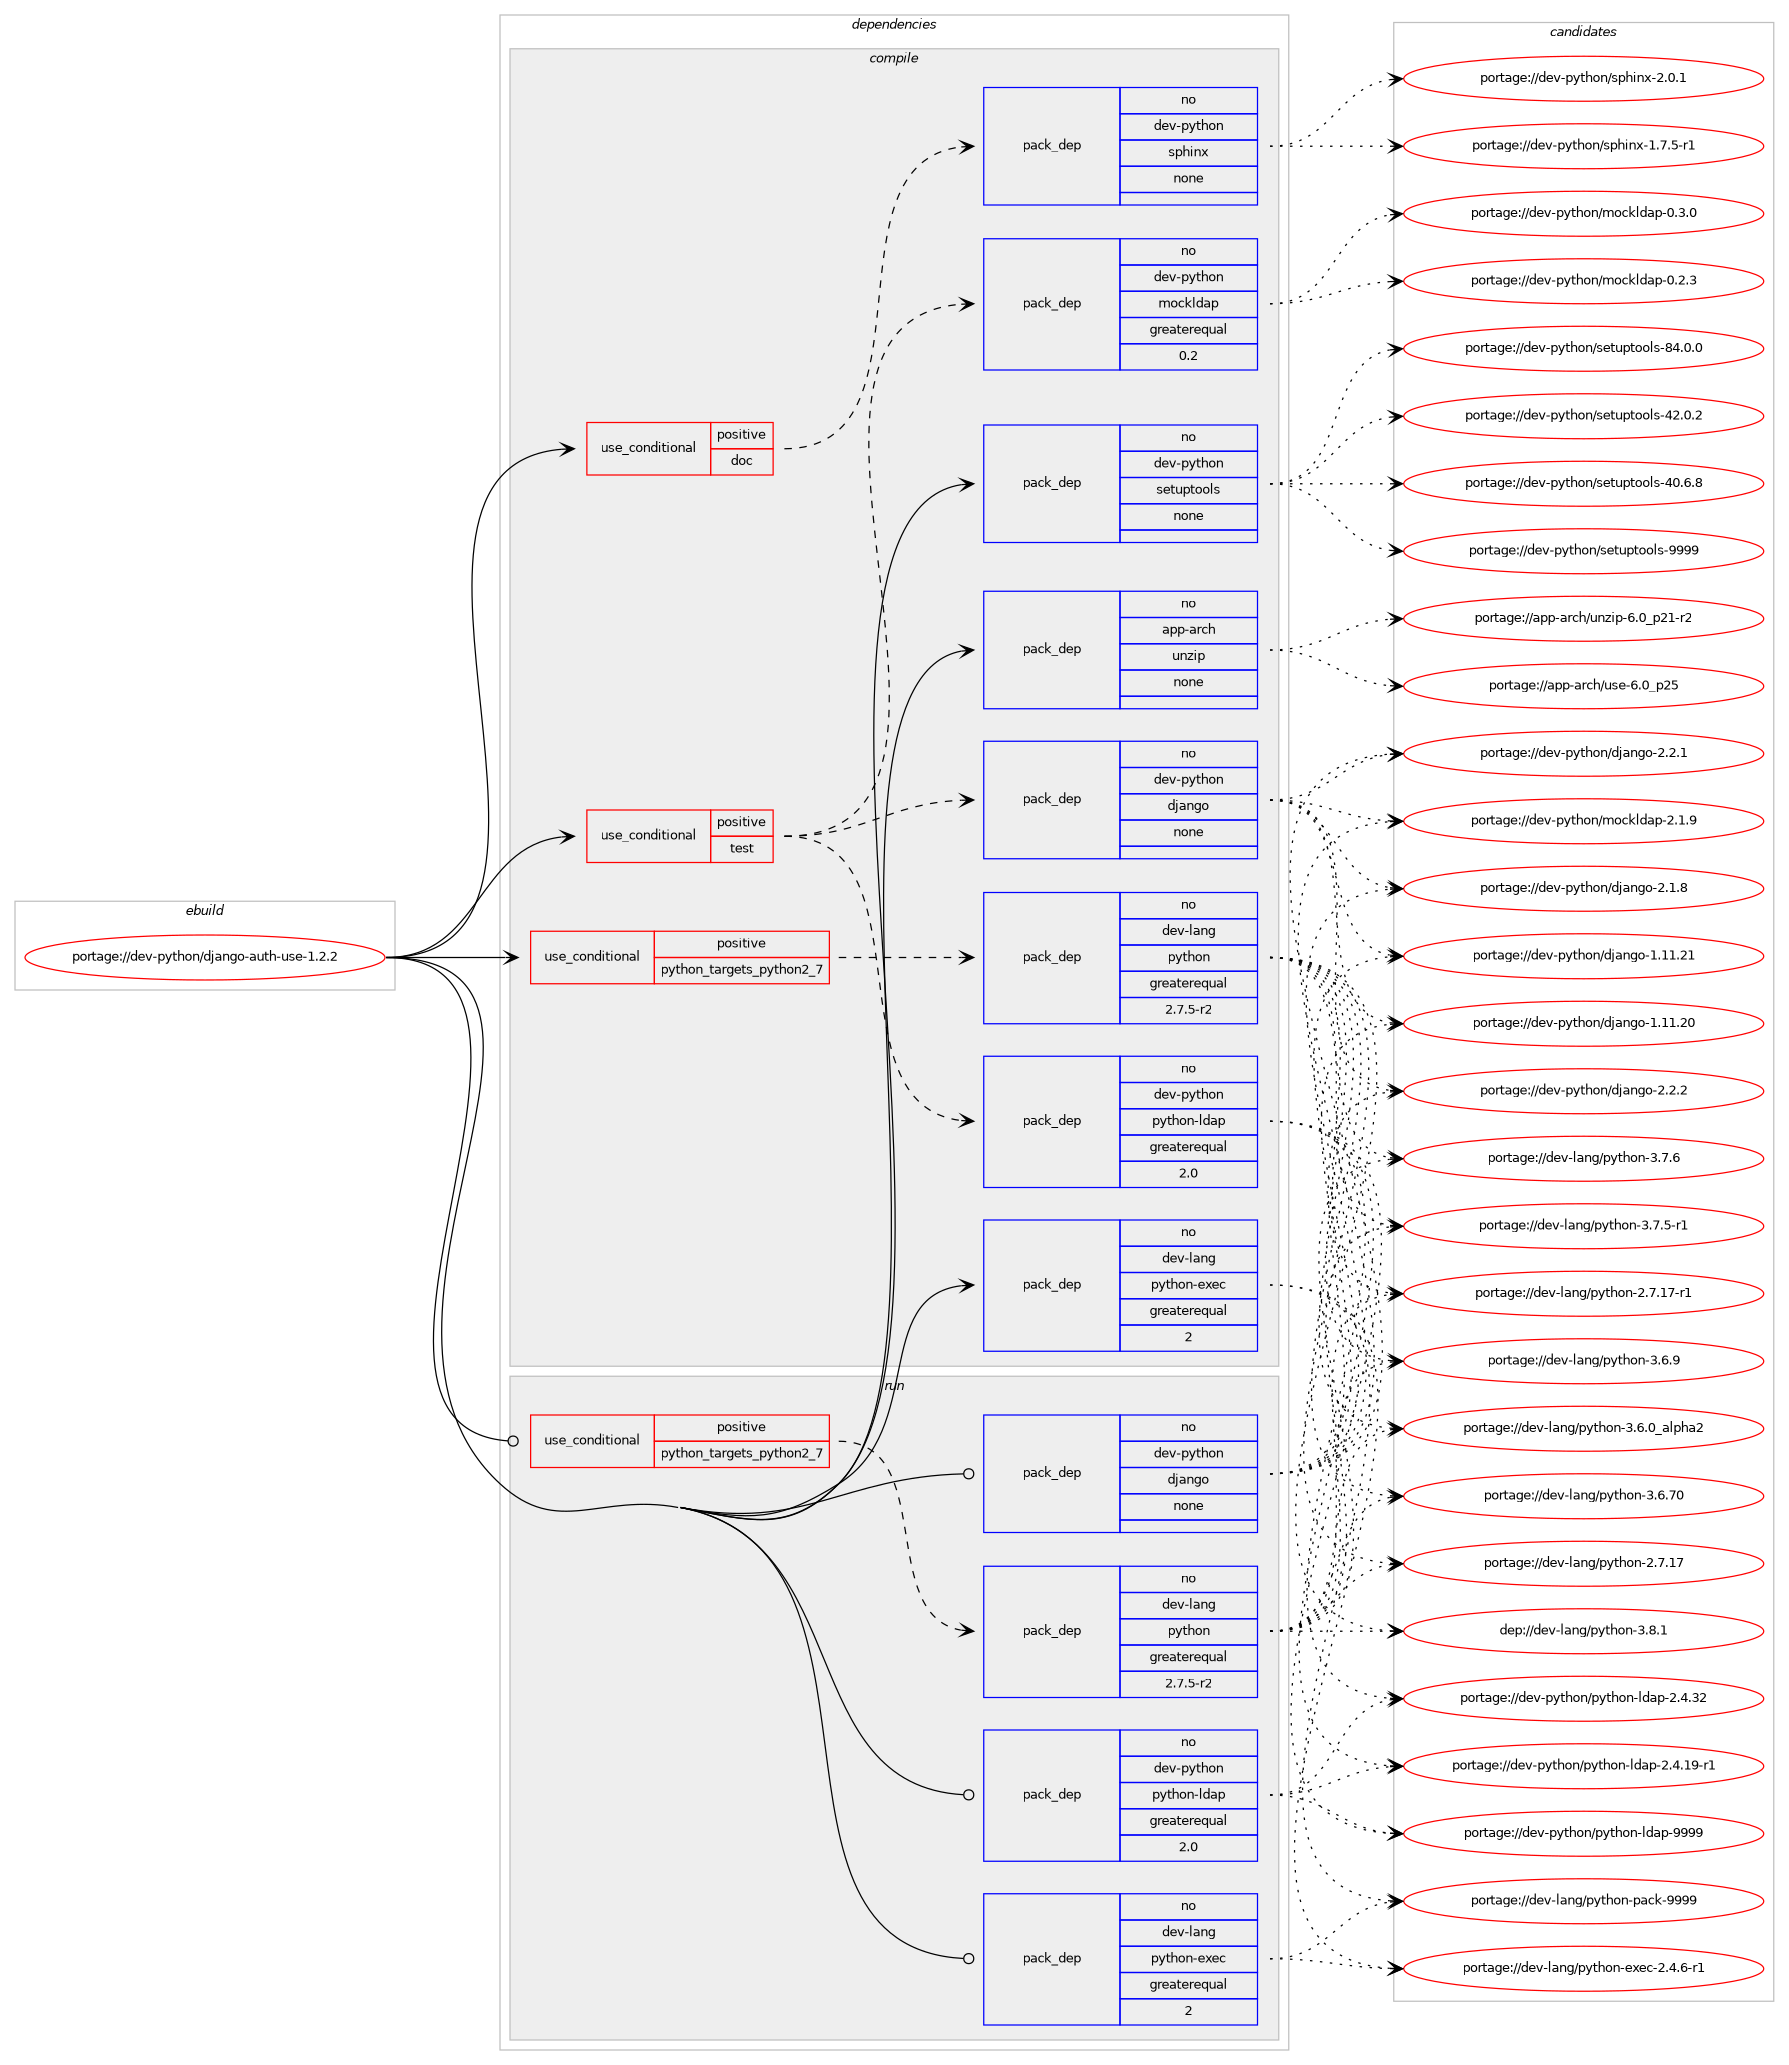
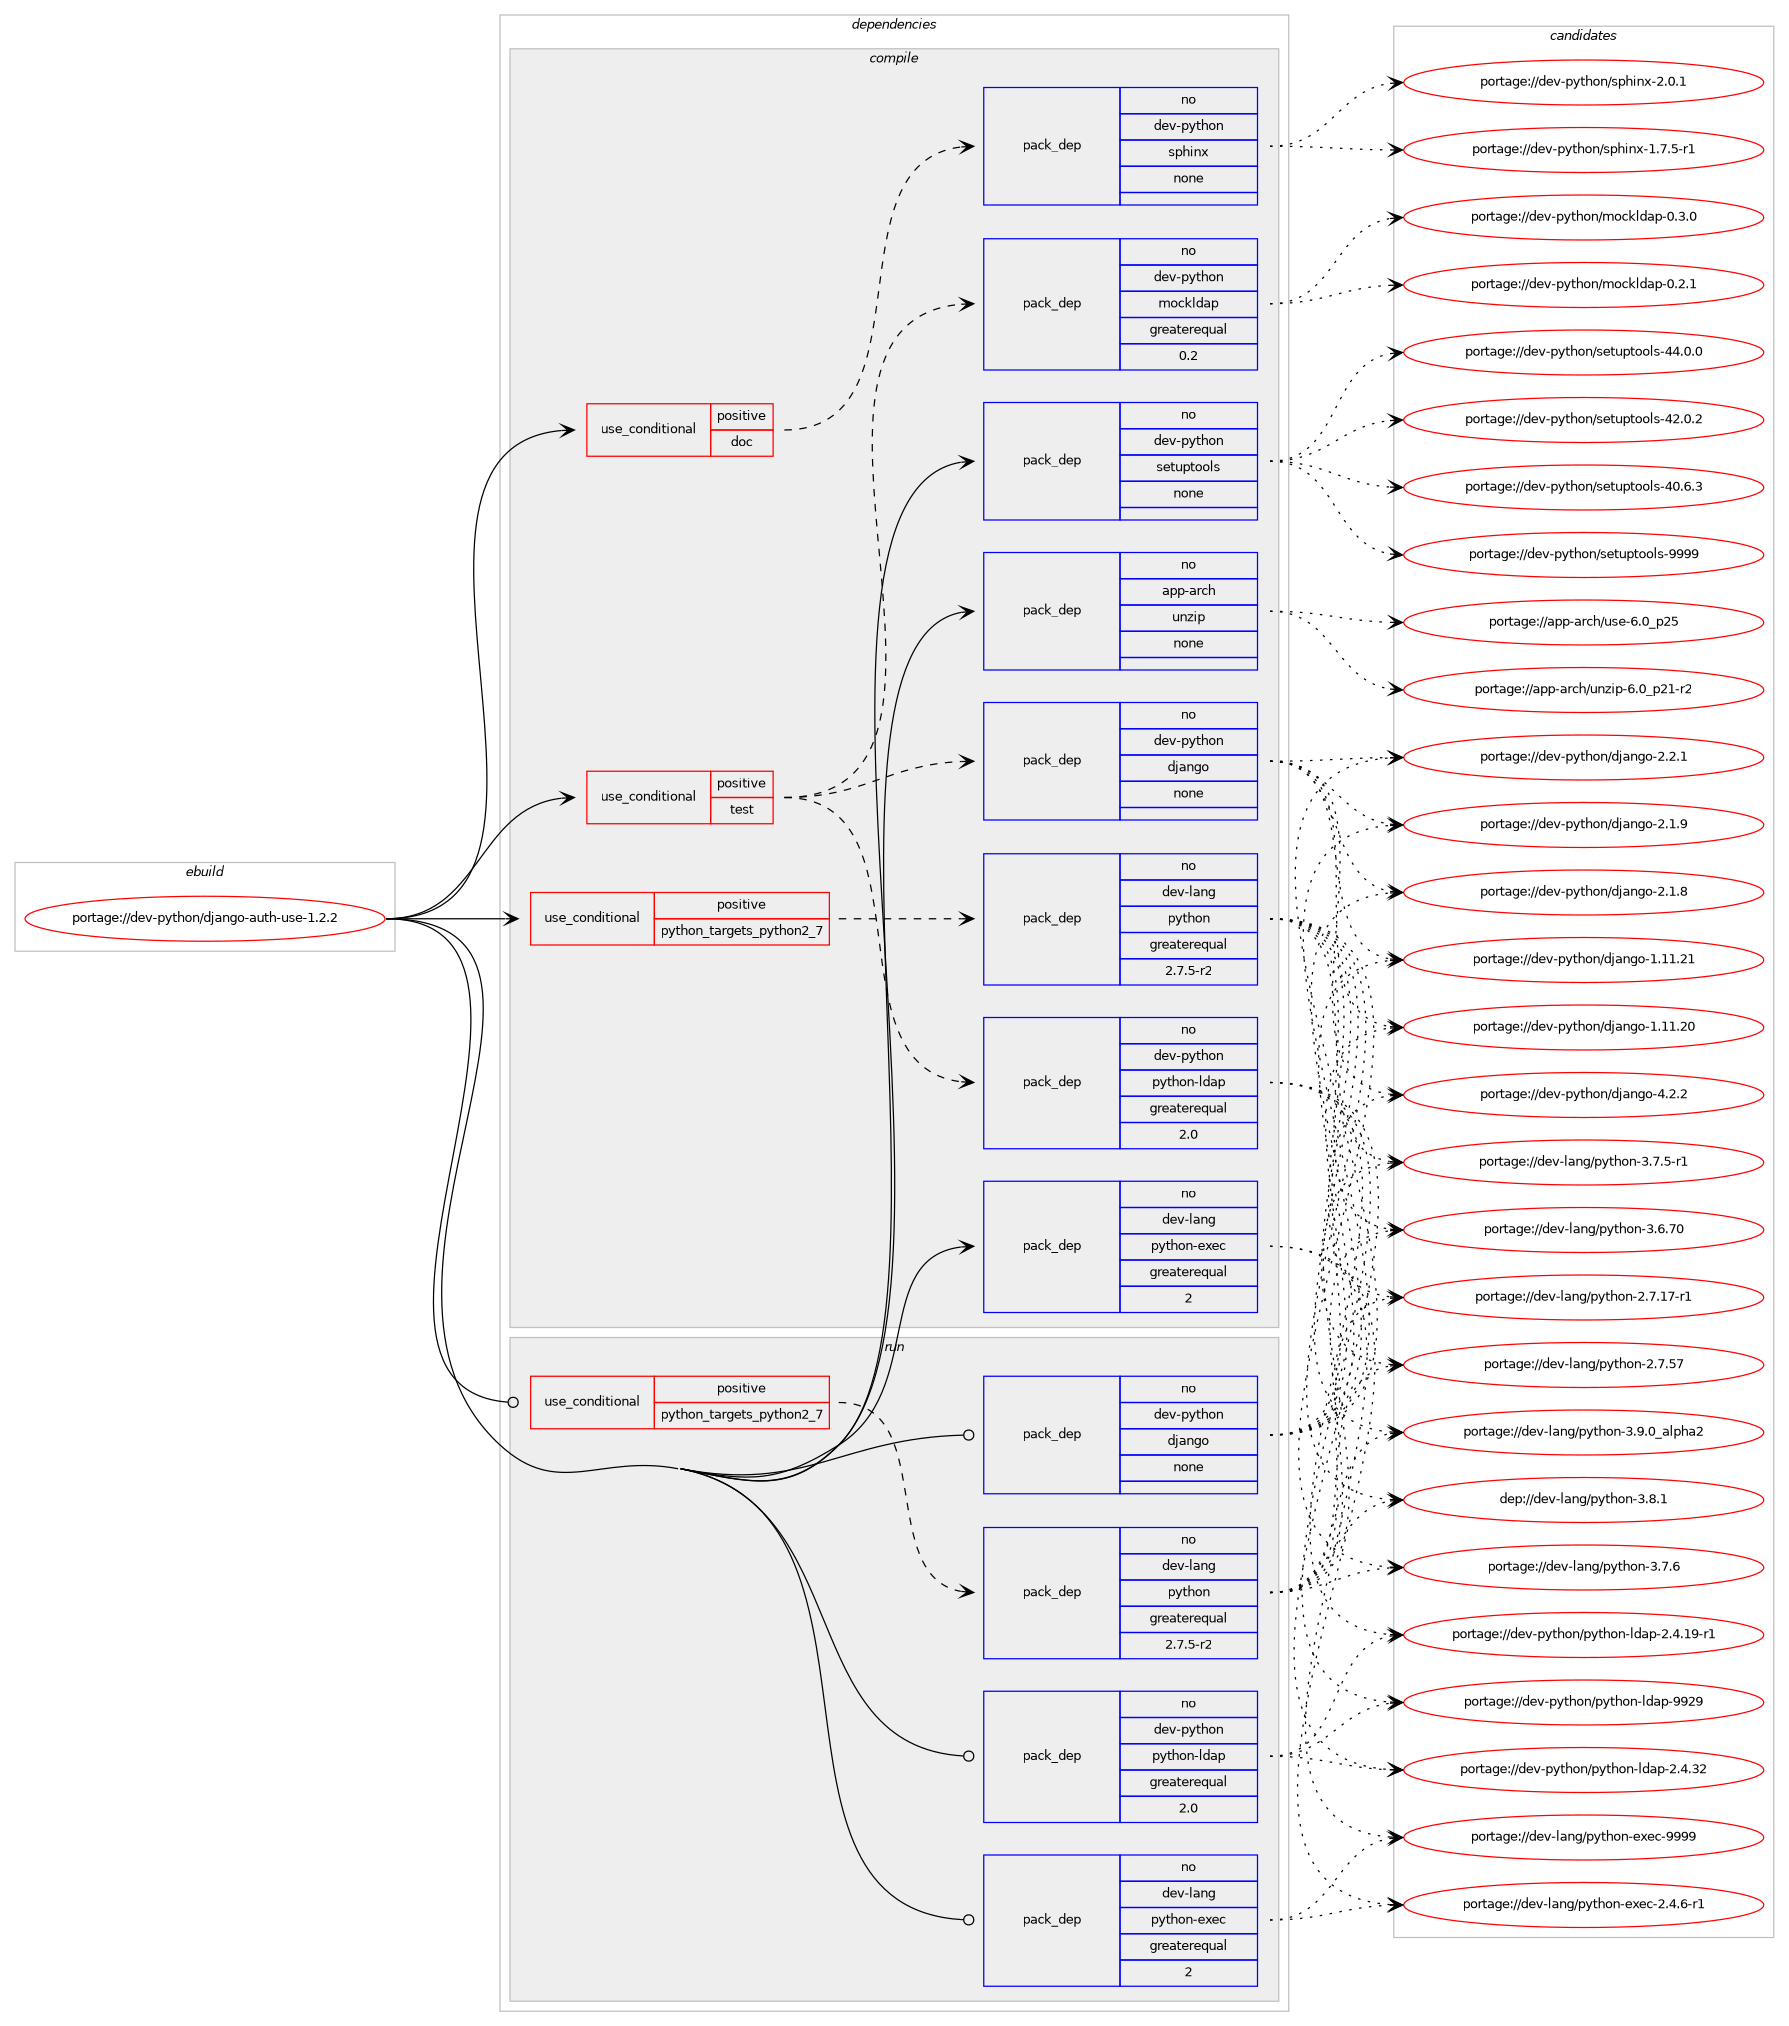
(1584, 281) -> (1584, 285)
(1584, 349) -> (1584, 352)
(1584, 484) -> (1584, 488)
(1584, 821) -> (1584, 825)
(1584, 1091) -> (1584, 1095)
(1584, 1361) -> none
(1584, 1429) -> (1584, 1432)
(1584, 1564) -> (1584, 1365)
(1584, 1834) -> (1584, 1702)
(1584, 1901) -> (1584, 1838)
